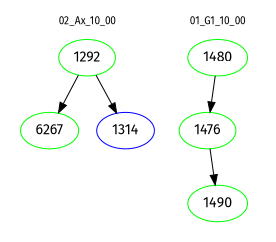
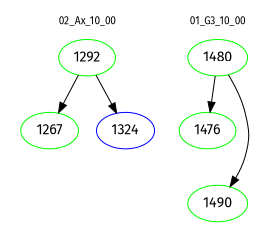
(218, 22) -> (218, 22)
(50, 131) -> (50, 131)
(126, 131) -> (126, 131)
(212, 162) -> (248, 126)
